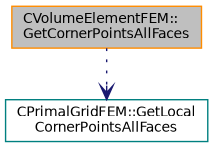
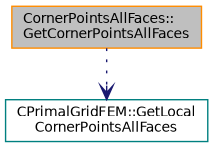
(107, 27) -> (107, 27)
